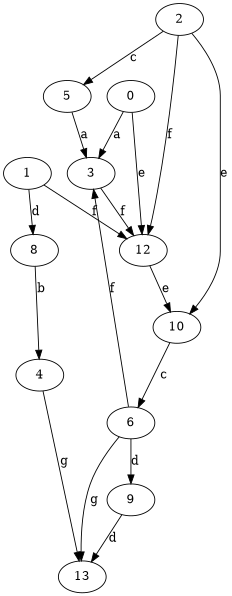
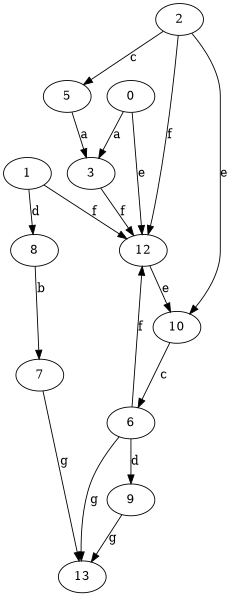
(112, 303) -> (137, 341)
(40, 375) -> (40, 375)
(113, 538) -> (113, 538)
